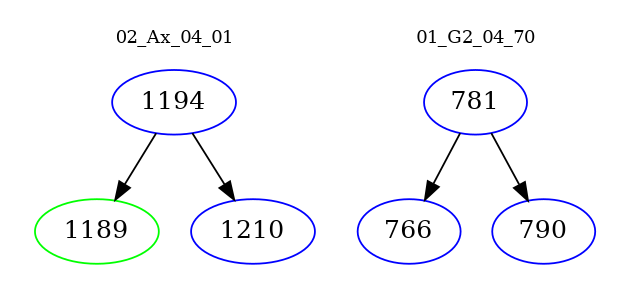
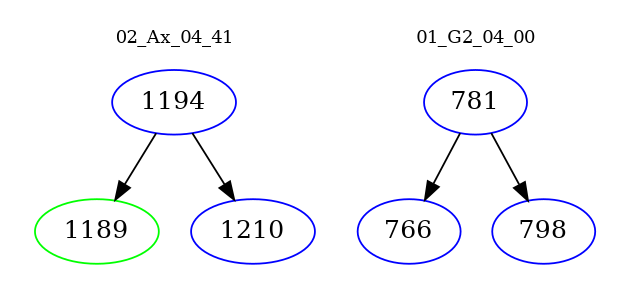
(175, 39) -> (175, 39)
(476, 39) -> (476, 39)
(544, 231) -> (544, 231)
